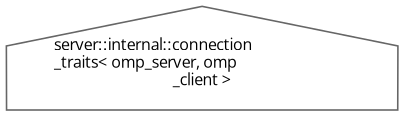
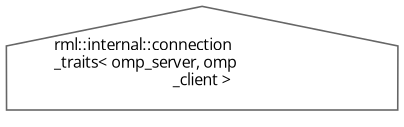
(202, 64) -> (202, 64)
